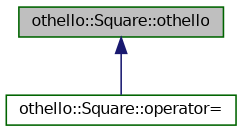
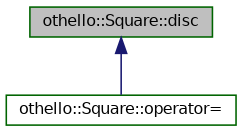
(121, 22) -> (121, 22)
